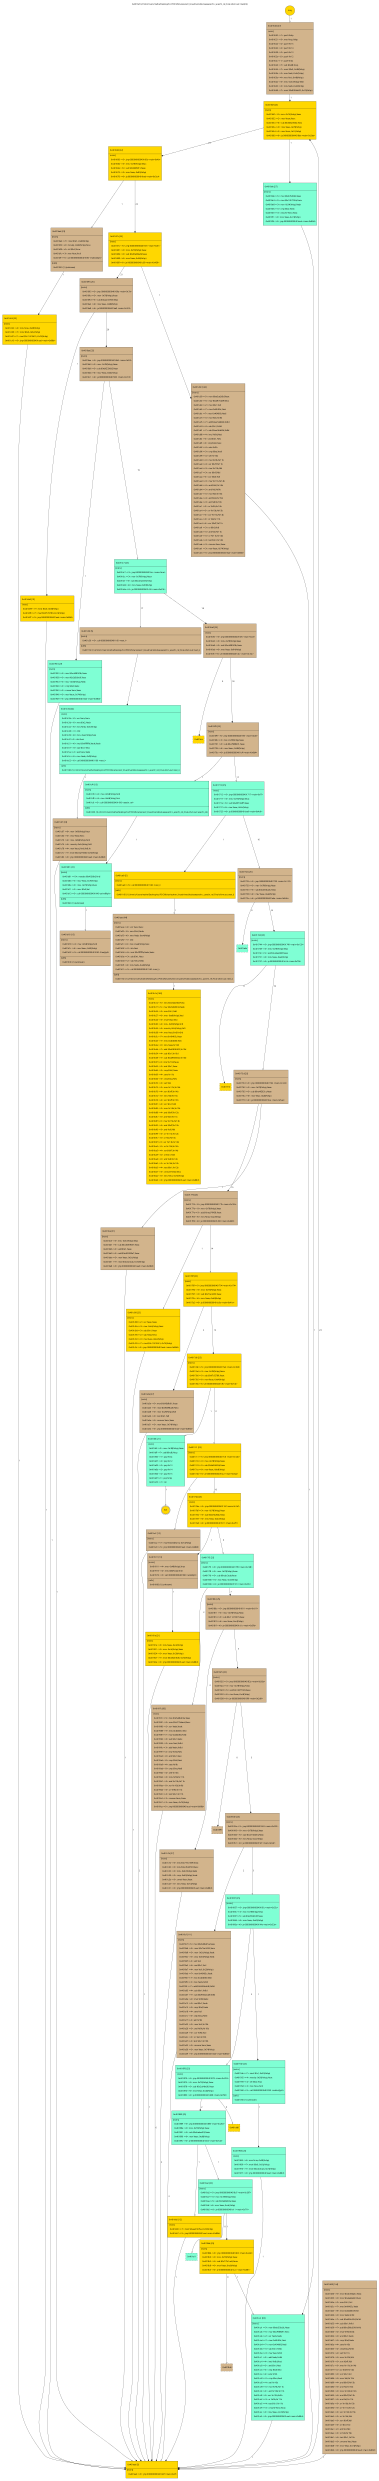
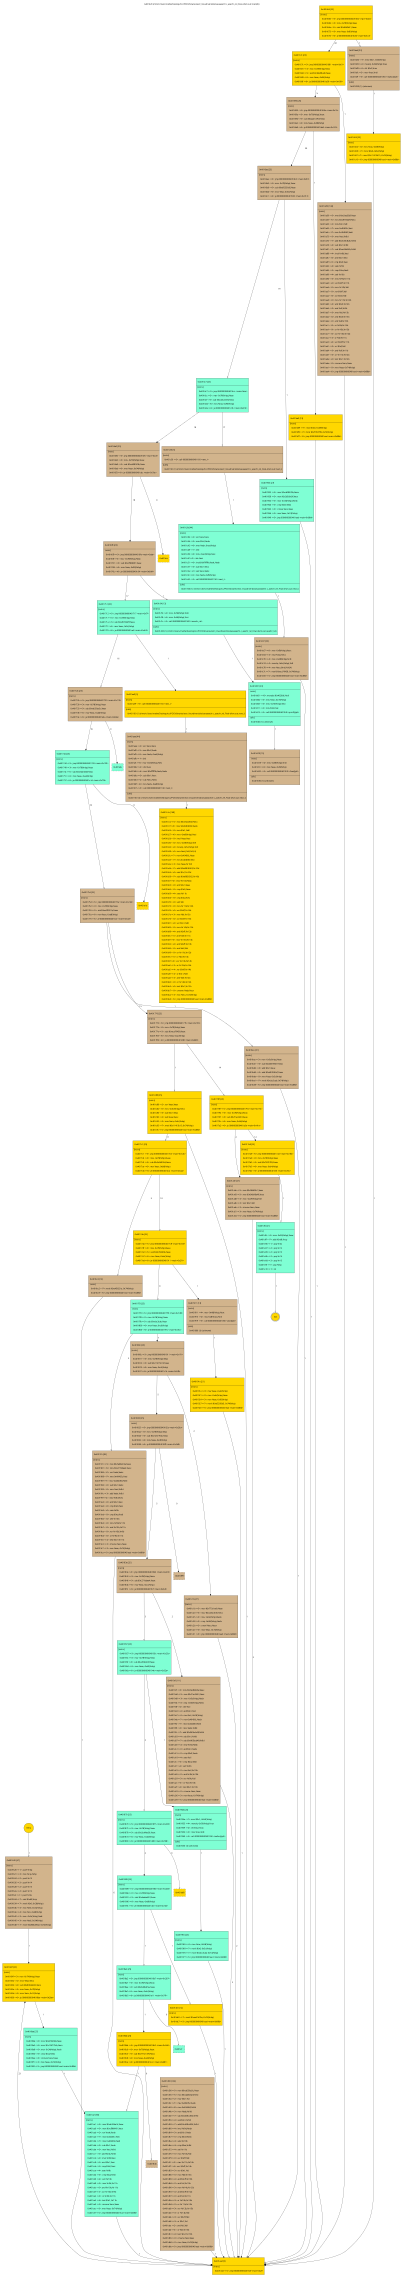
(214, 142) -> none
(214, 1415) -> (167, 1137)
